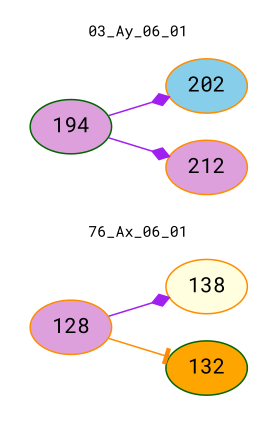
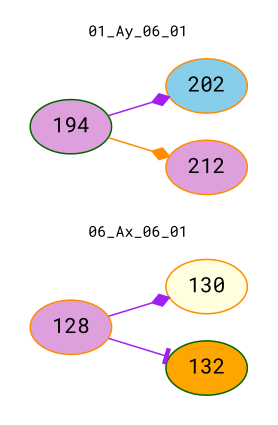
(139, 32) -> (139, 32)
(130, 144) -> (130, 144)
(139, 233) -> (139, 233)
(207, 287) -> (207, 287)
(135, 347) -> (135, 347)
